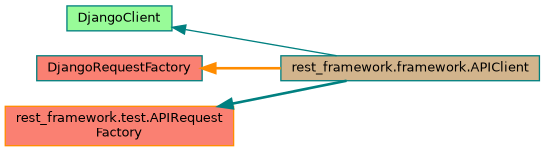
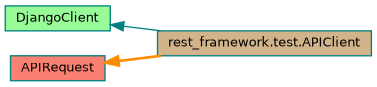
(119, 68) -> (58, 68)
(410, 68) -> (264, 43)
(119, 126) -> none
